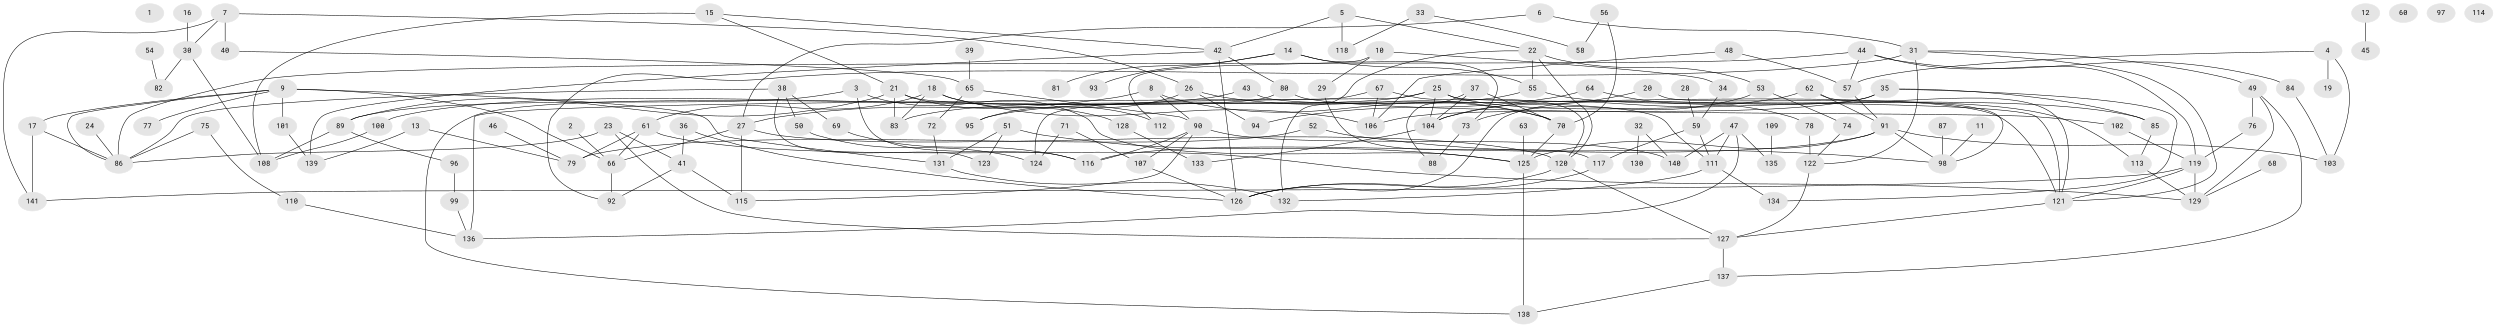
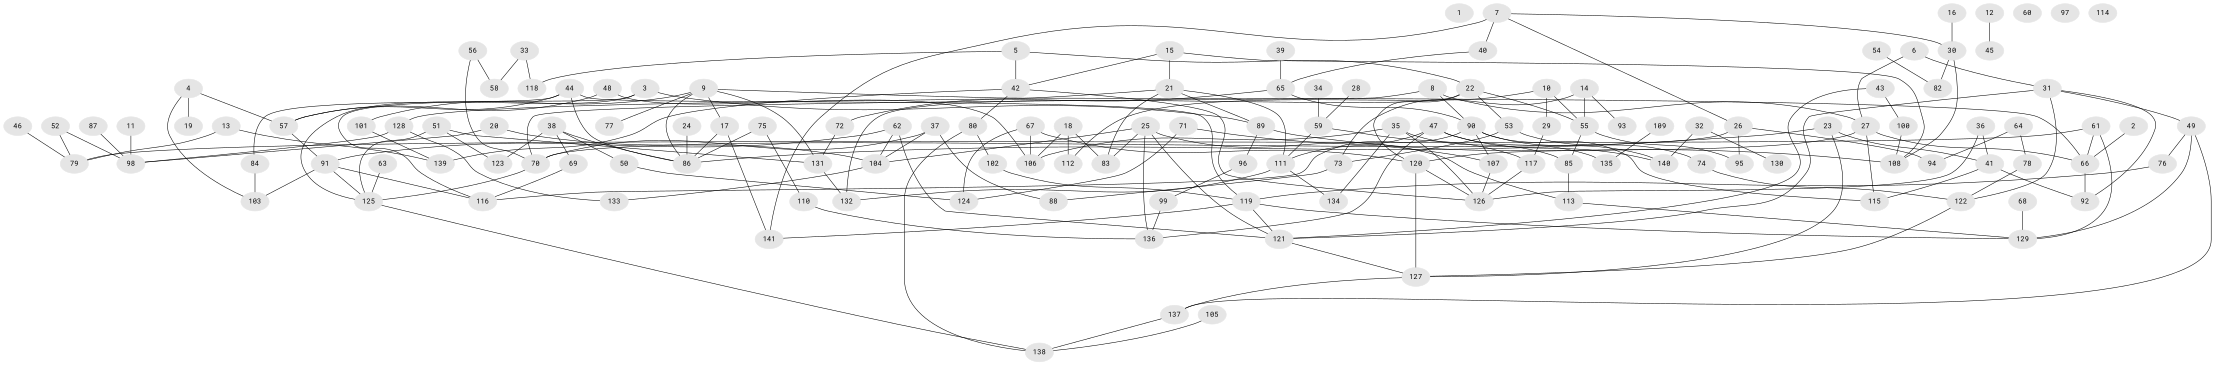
(1498, 59) -> (1566, 107)
(1056, 88) -> none
(796, 108) -> none
(1914, 145) -> (267, 150)
none -> (1212, 315)
